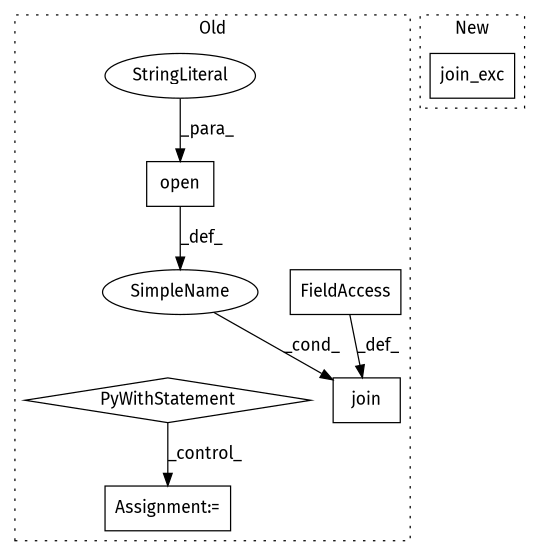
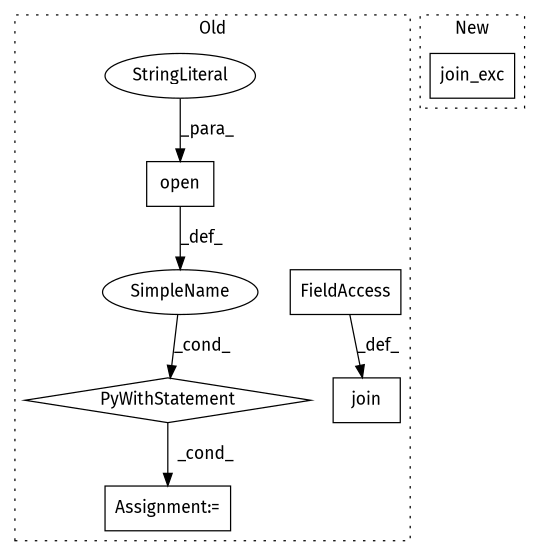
(268, 343) -> (175, 340)
(206, 454) -> (206, 454)
